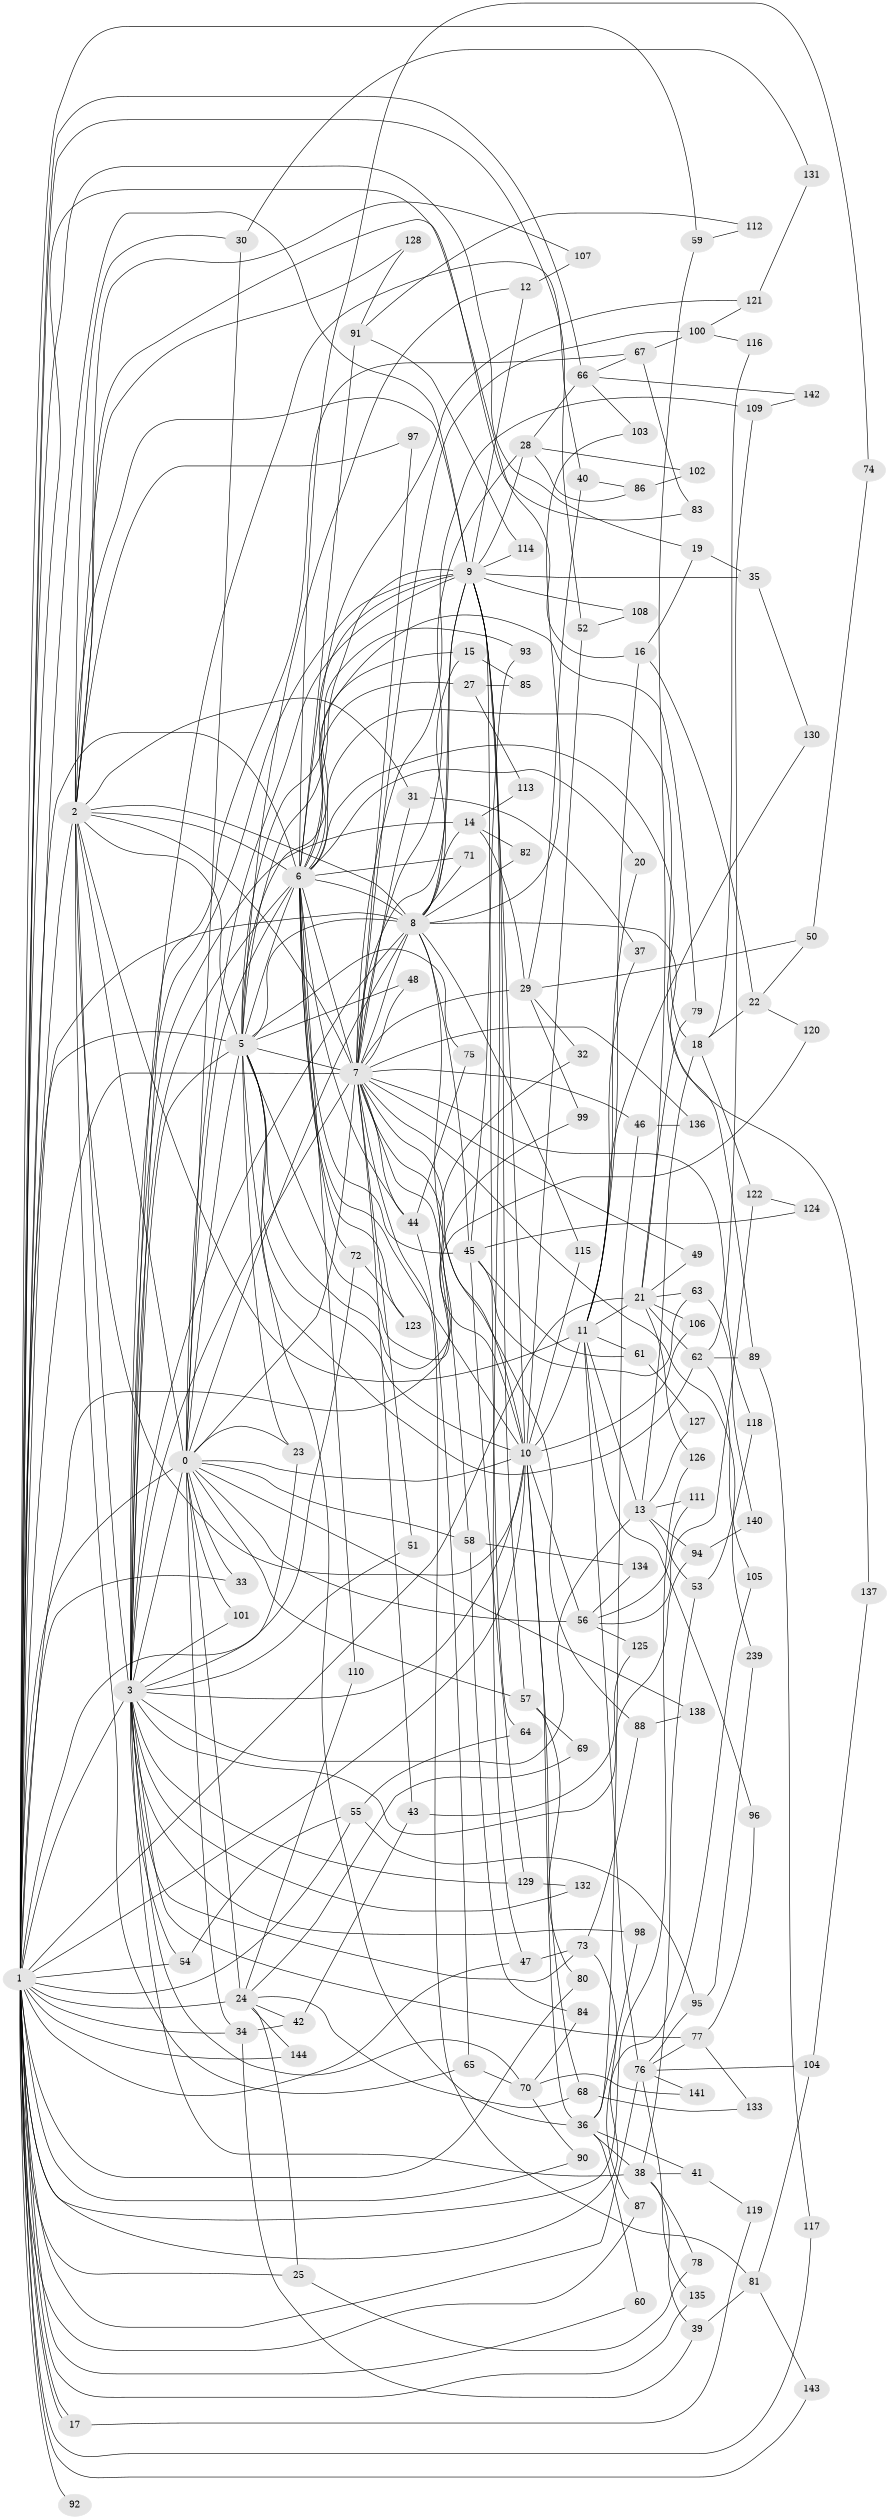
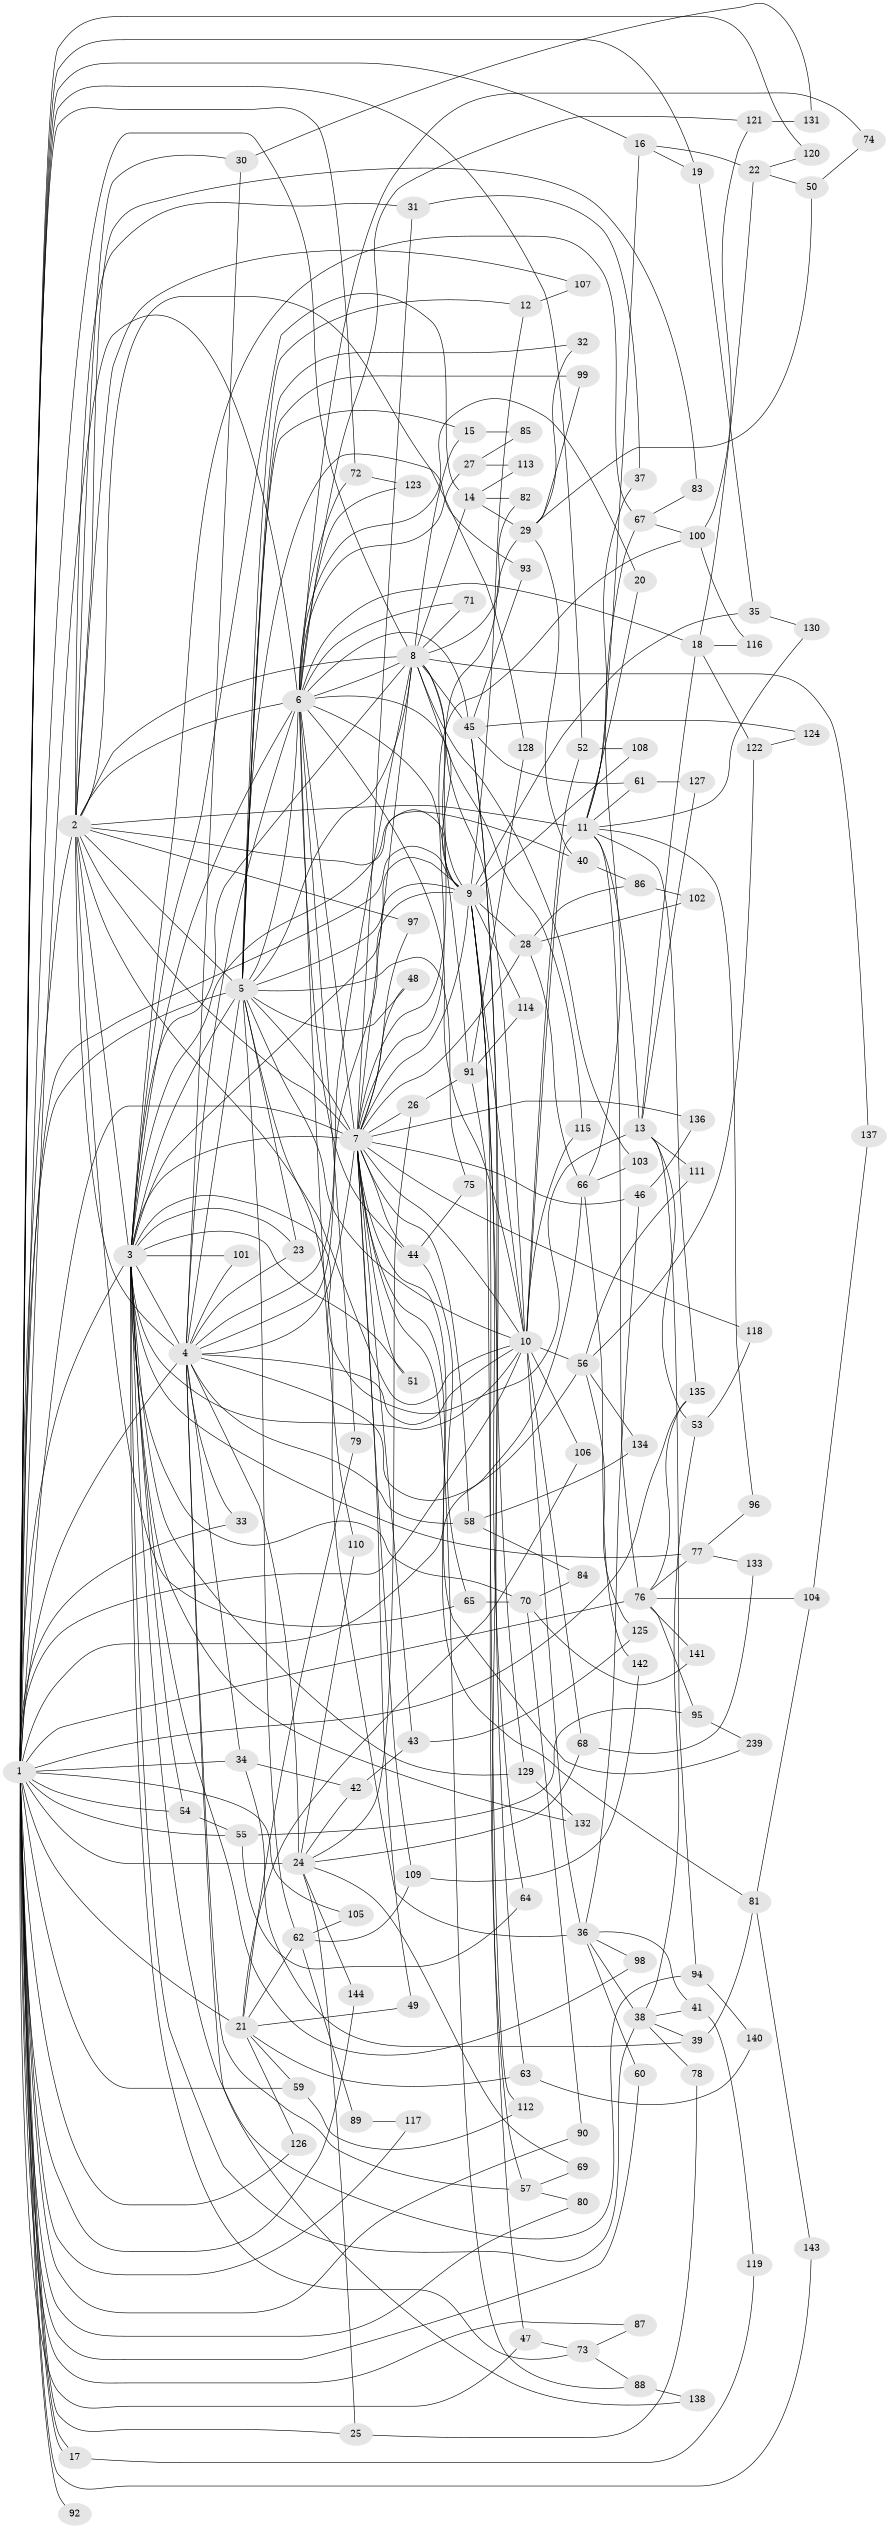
(652, 836) -> none
none -> (413, 1106)
(612, 1315) -> (677, 1090)
(185, 1462) -> (185, 1354)
